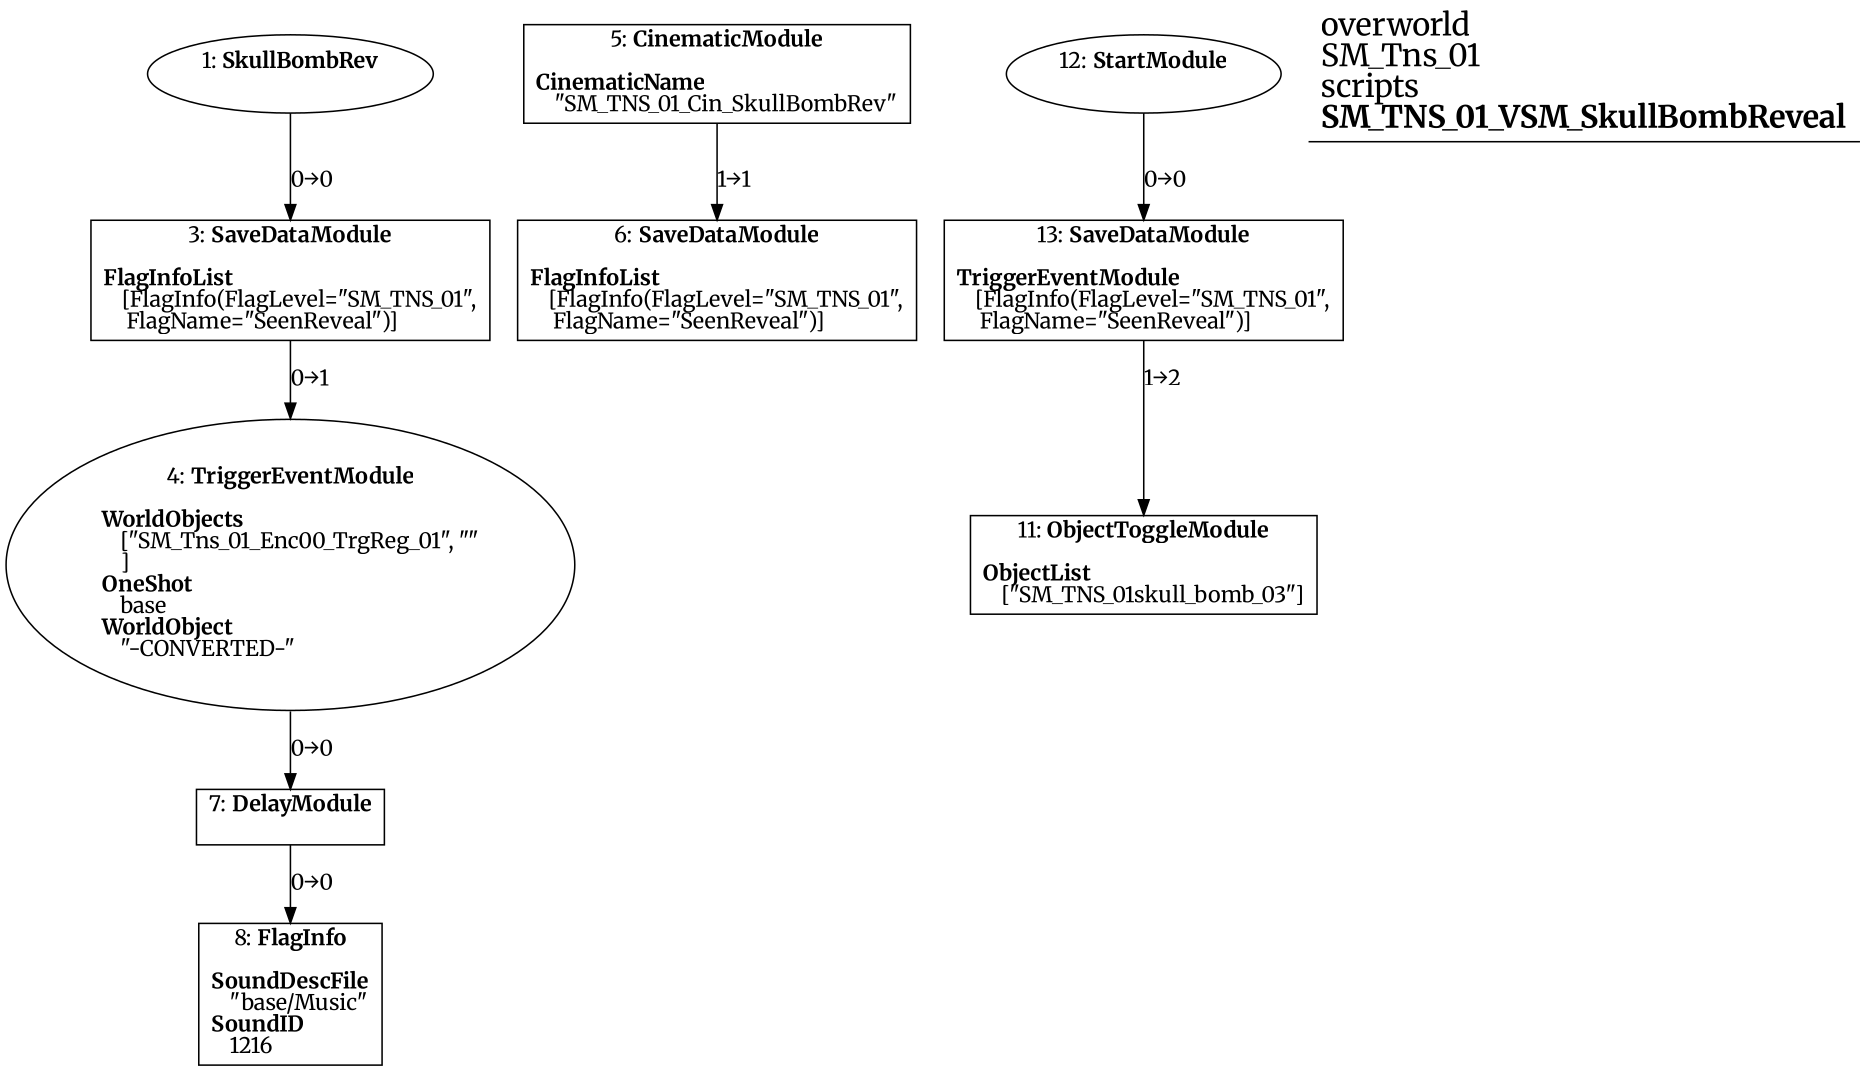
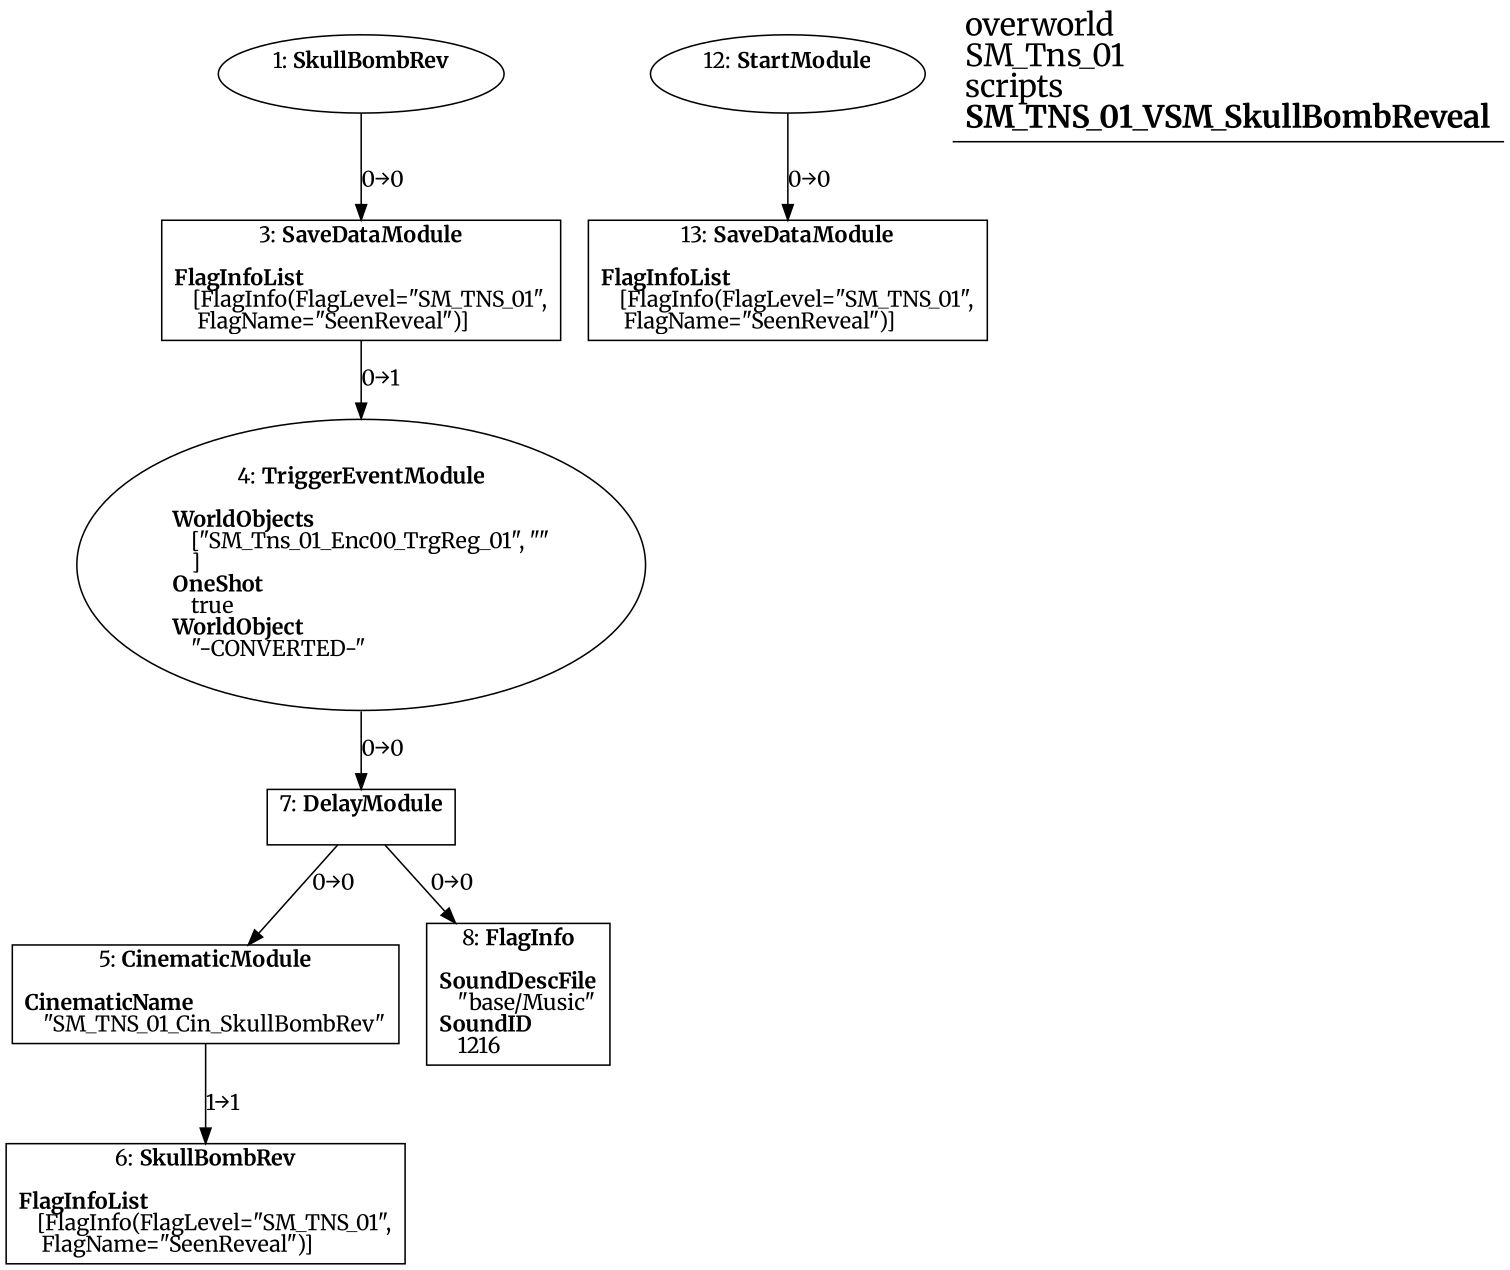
(729, 236) -> (218, 1159)
(1068, 279) -> (666, 279)
(1144, 565) -> none
(135, 606) -> (203, 606)
none -> (298, 889)
